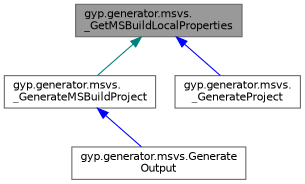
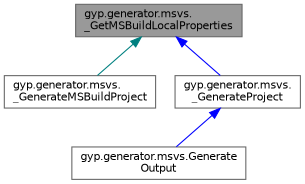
(123, 131) -> (194, 131)
